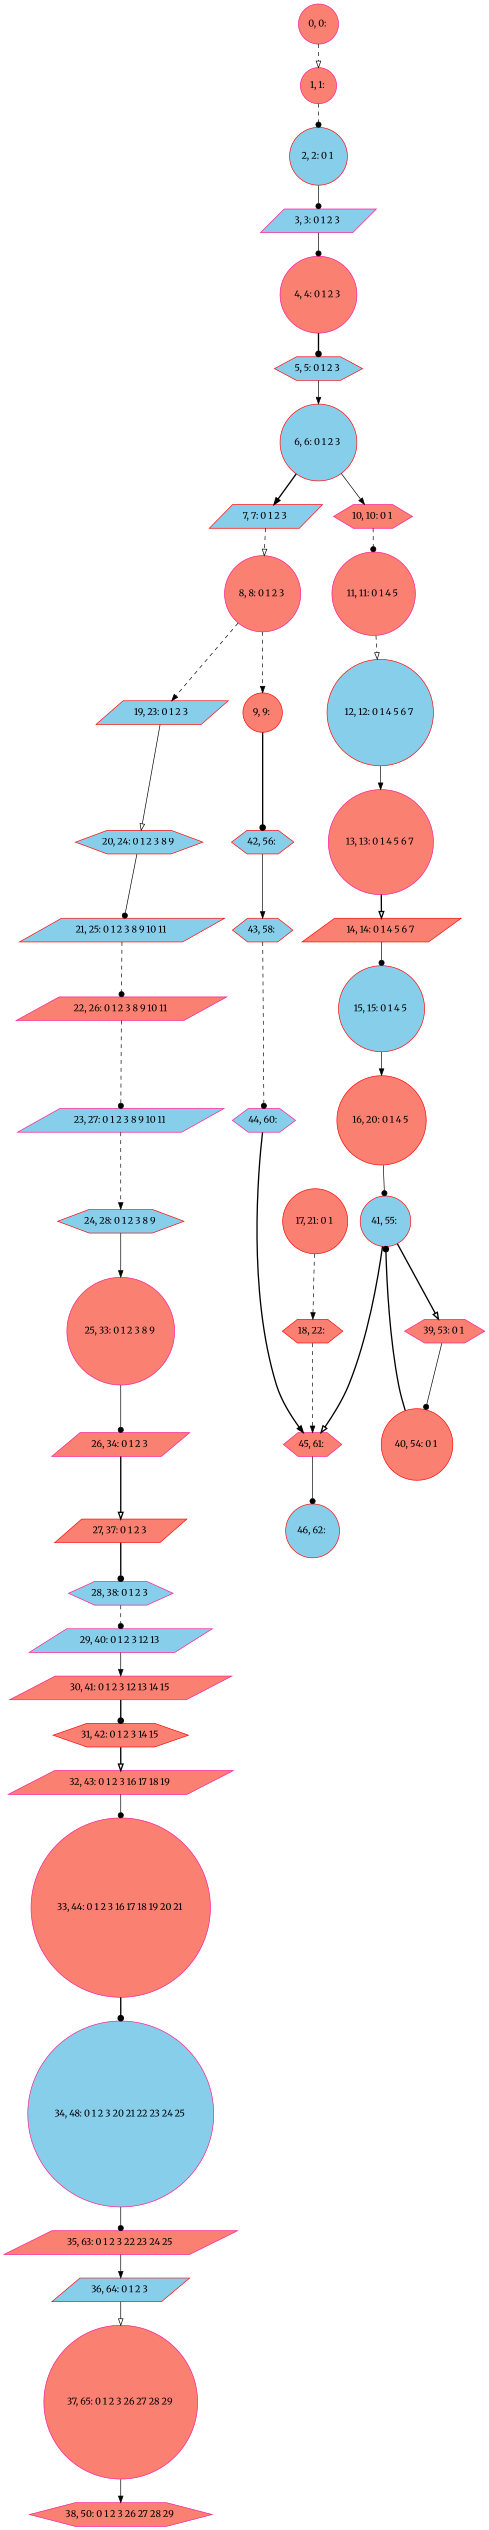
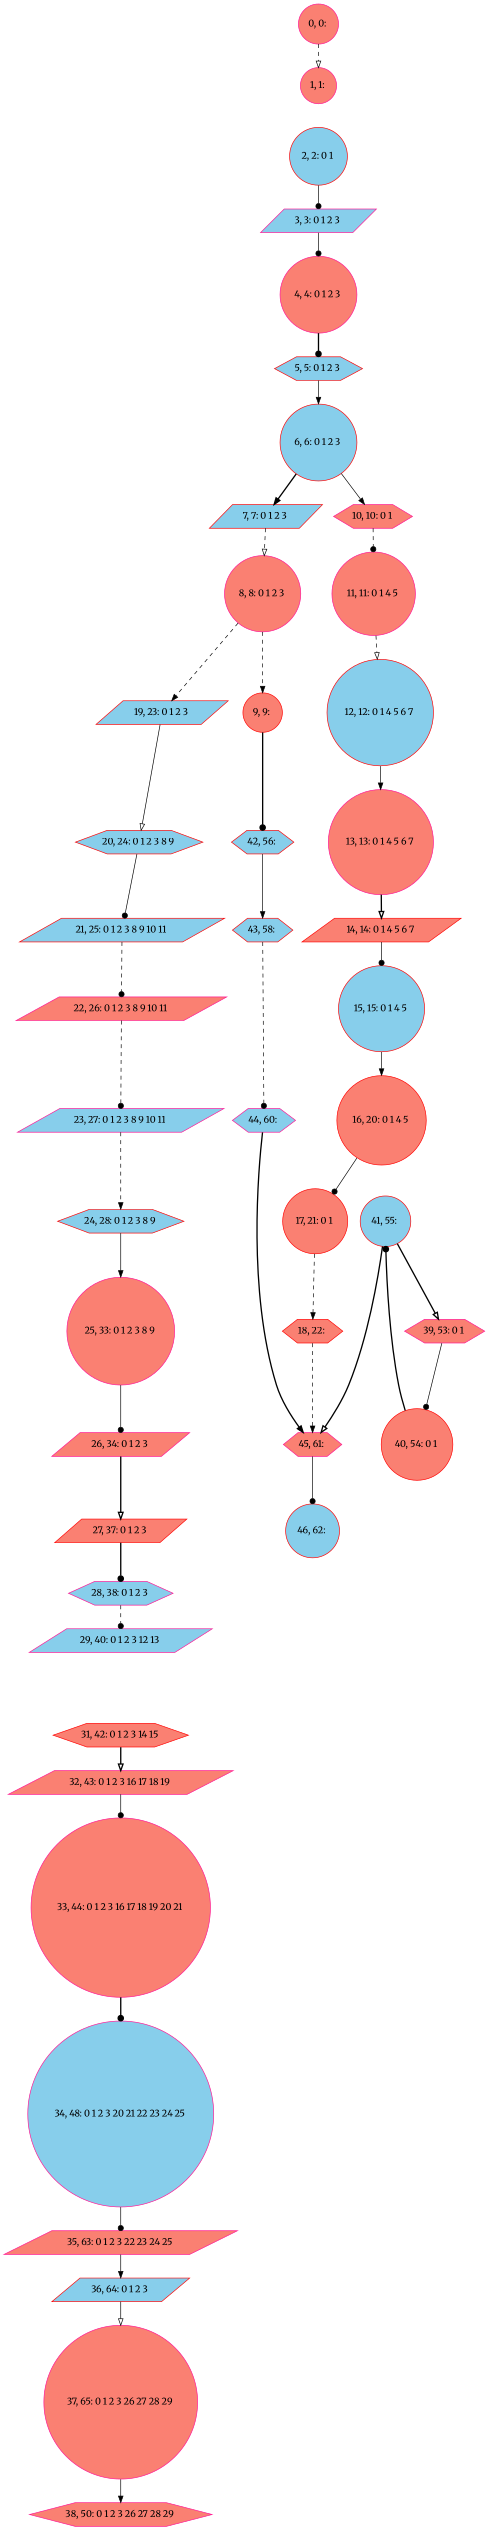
(318, 113) -> none
(384, 1178) -> (346, 1174)
(121, 1688) -> none
